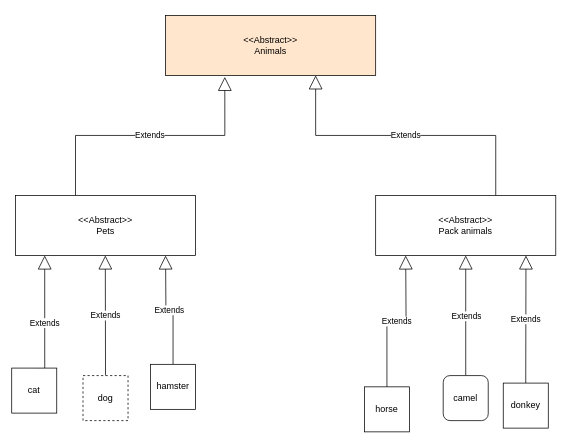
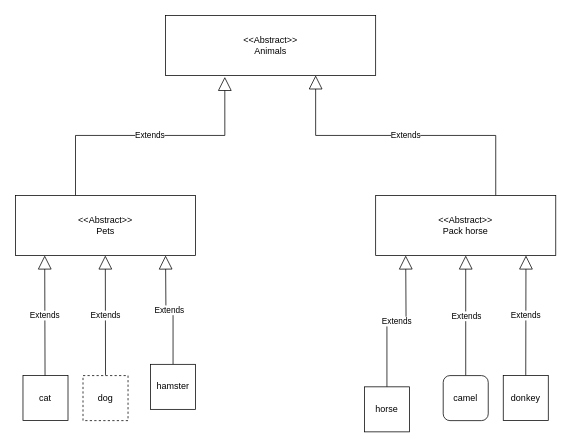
(270, 45) -> (270, 45)
(465, 225) -> (465, 225)
(34, 390) -> (45, 398)
(525, 405) -> (525, 398)
